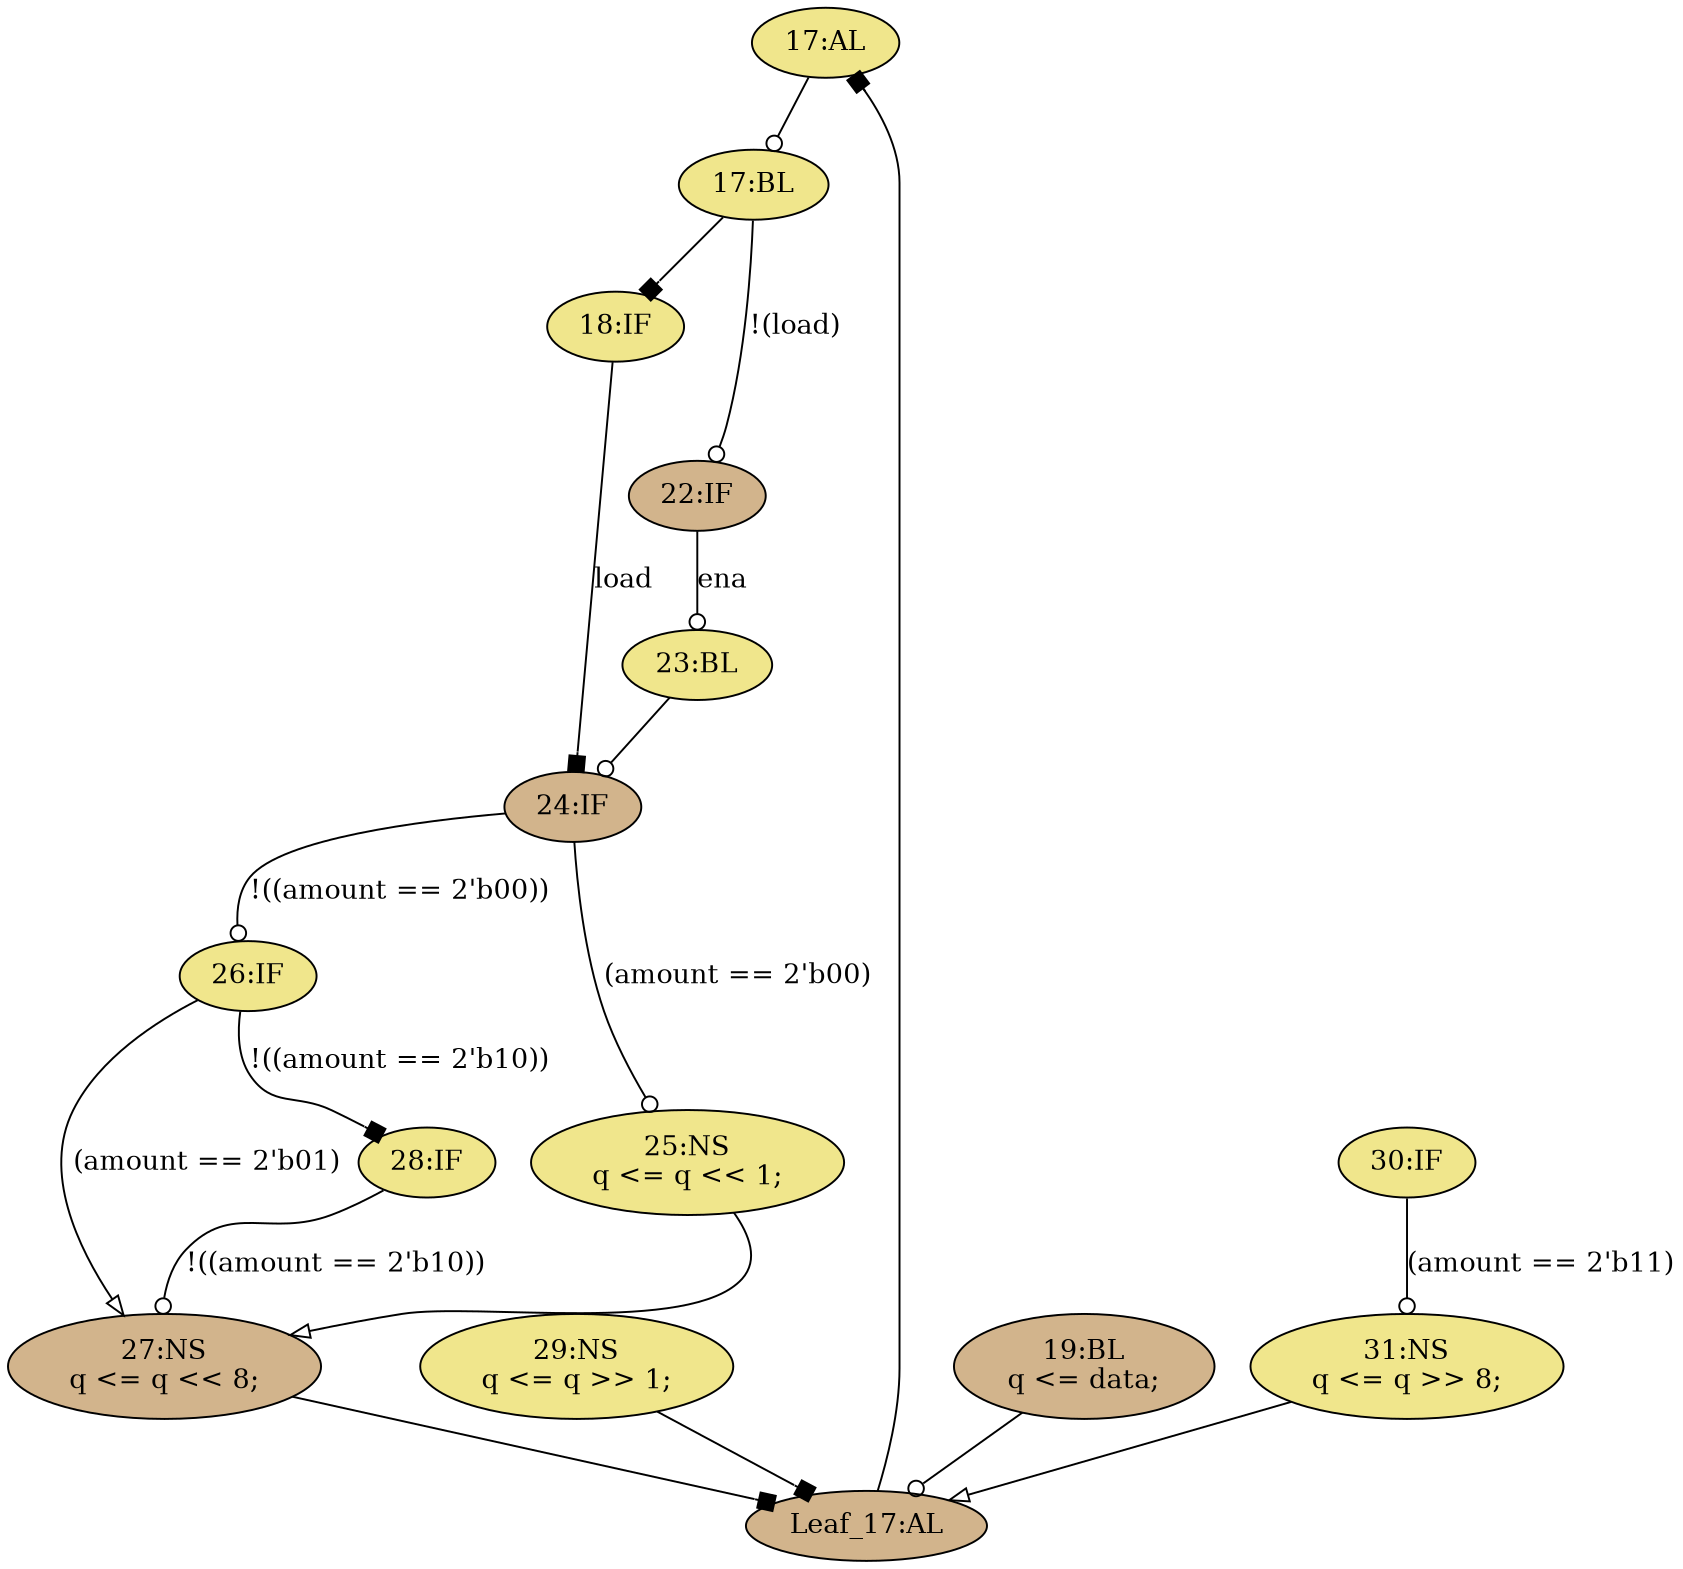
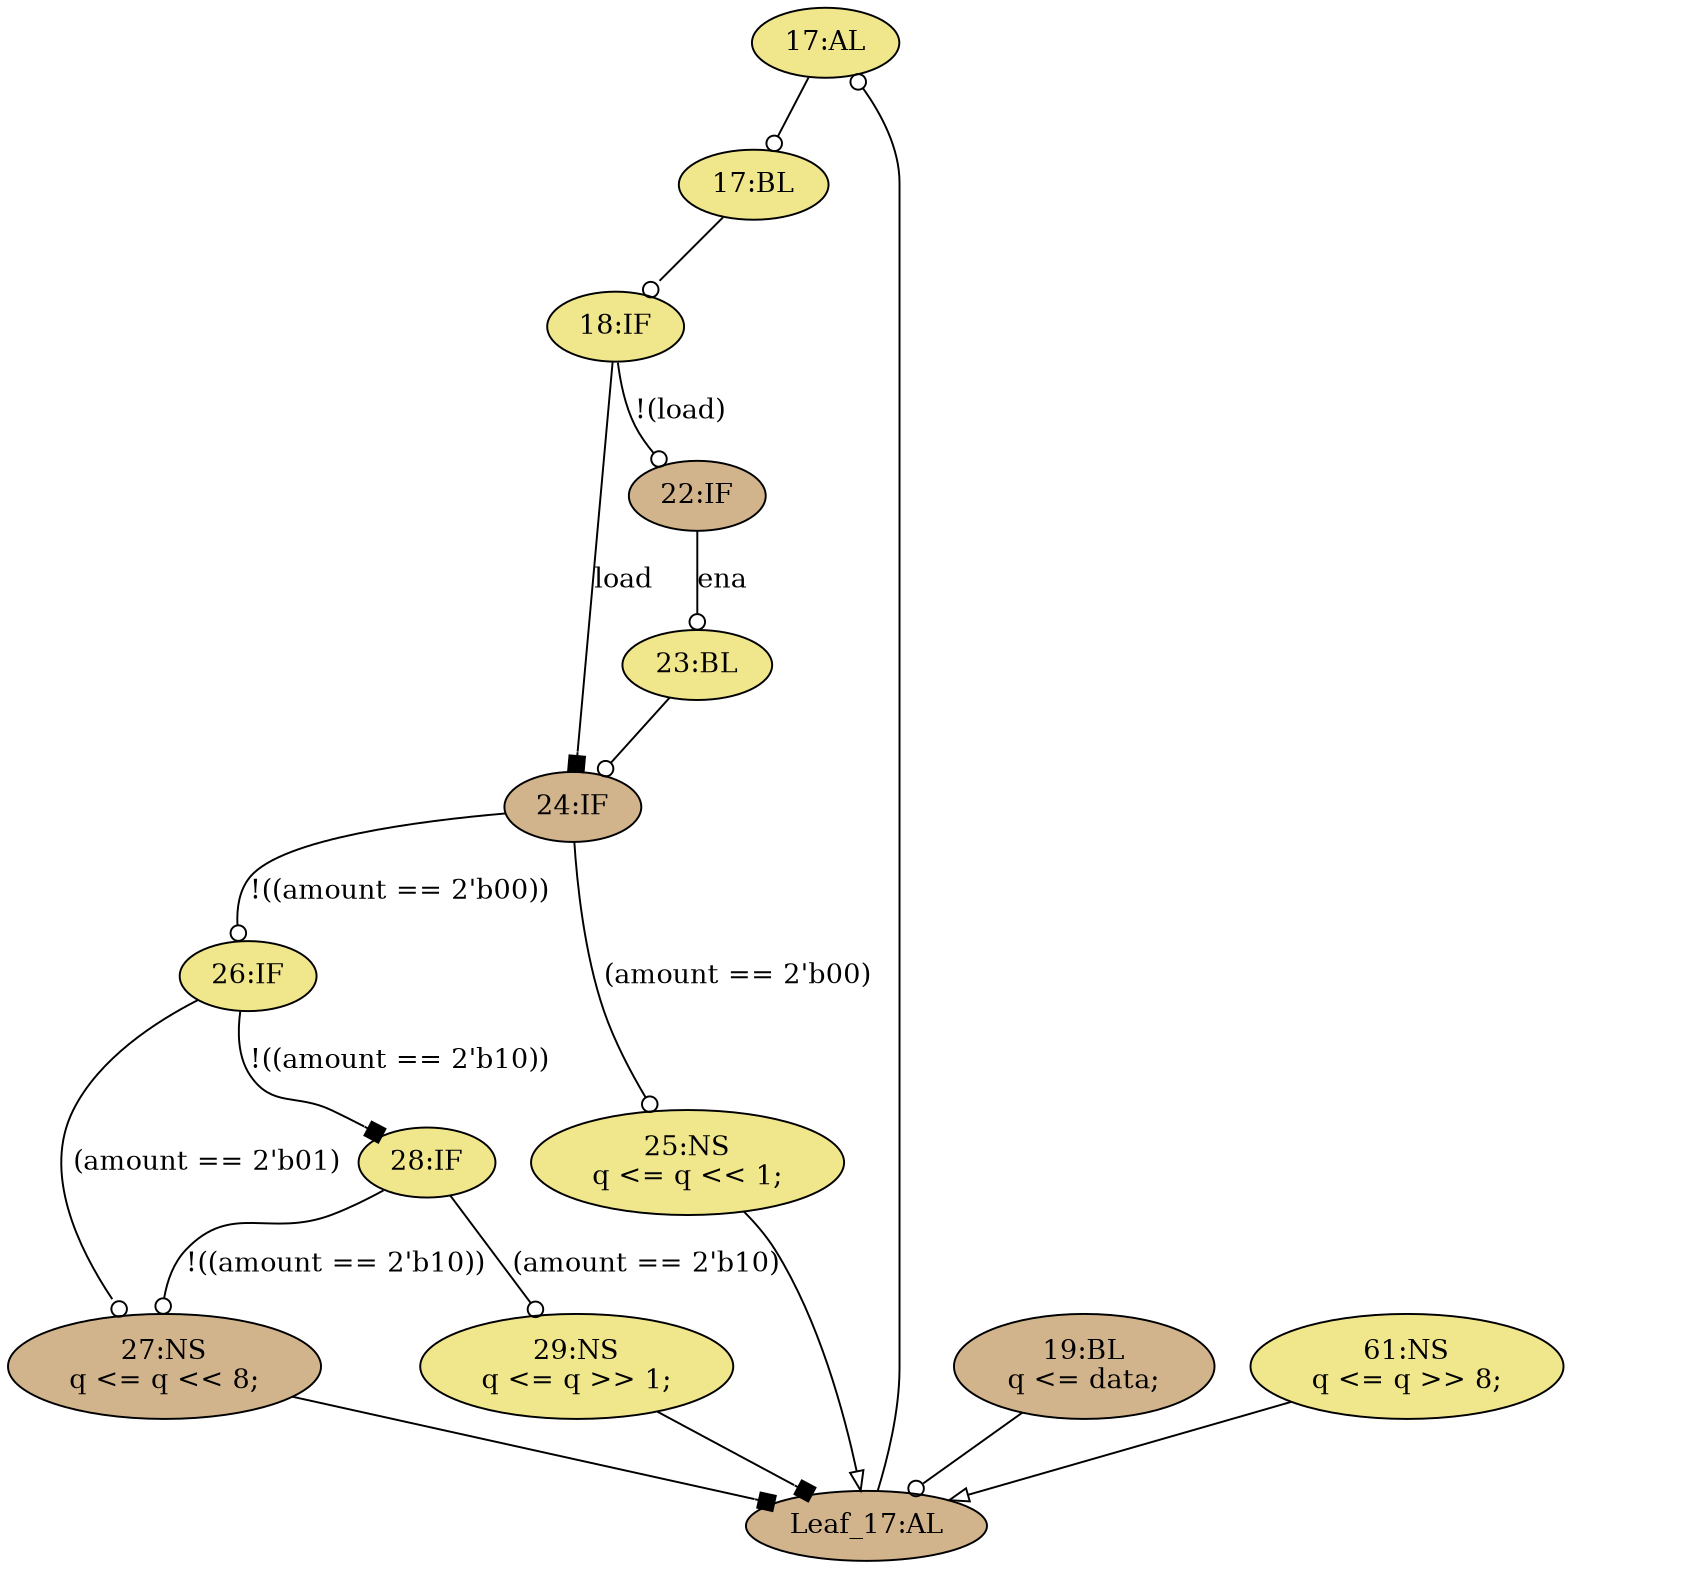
(691, 249) -> (691, 249)
(744, 335) -> (629, 411)
(900, 787) -> (900, 787)
(68, 1126) -> (68, 1126)
(1407, 1163) -> none
none -> (491, 1249)
(565, 1313) -> (816, 1334)
(1407, 1366) -> (1407, 1366)
